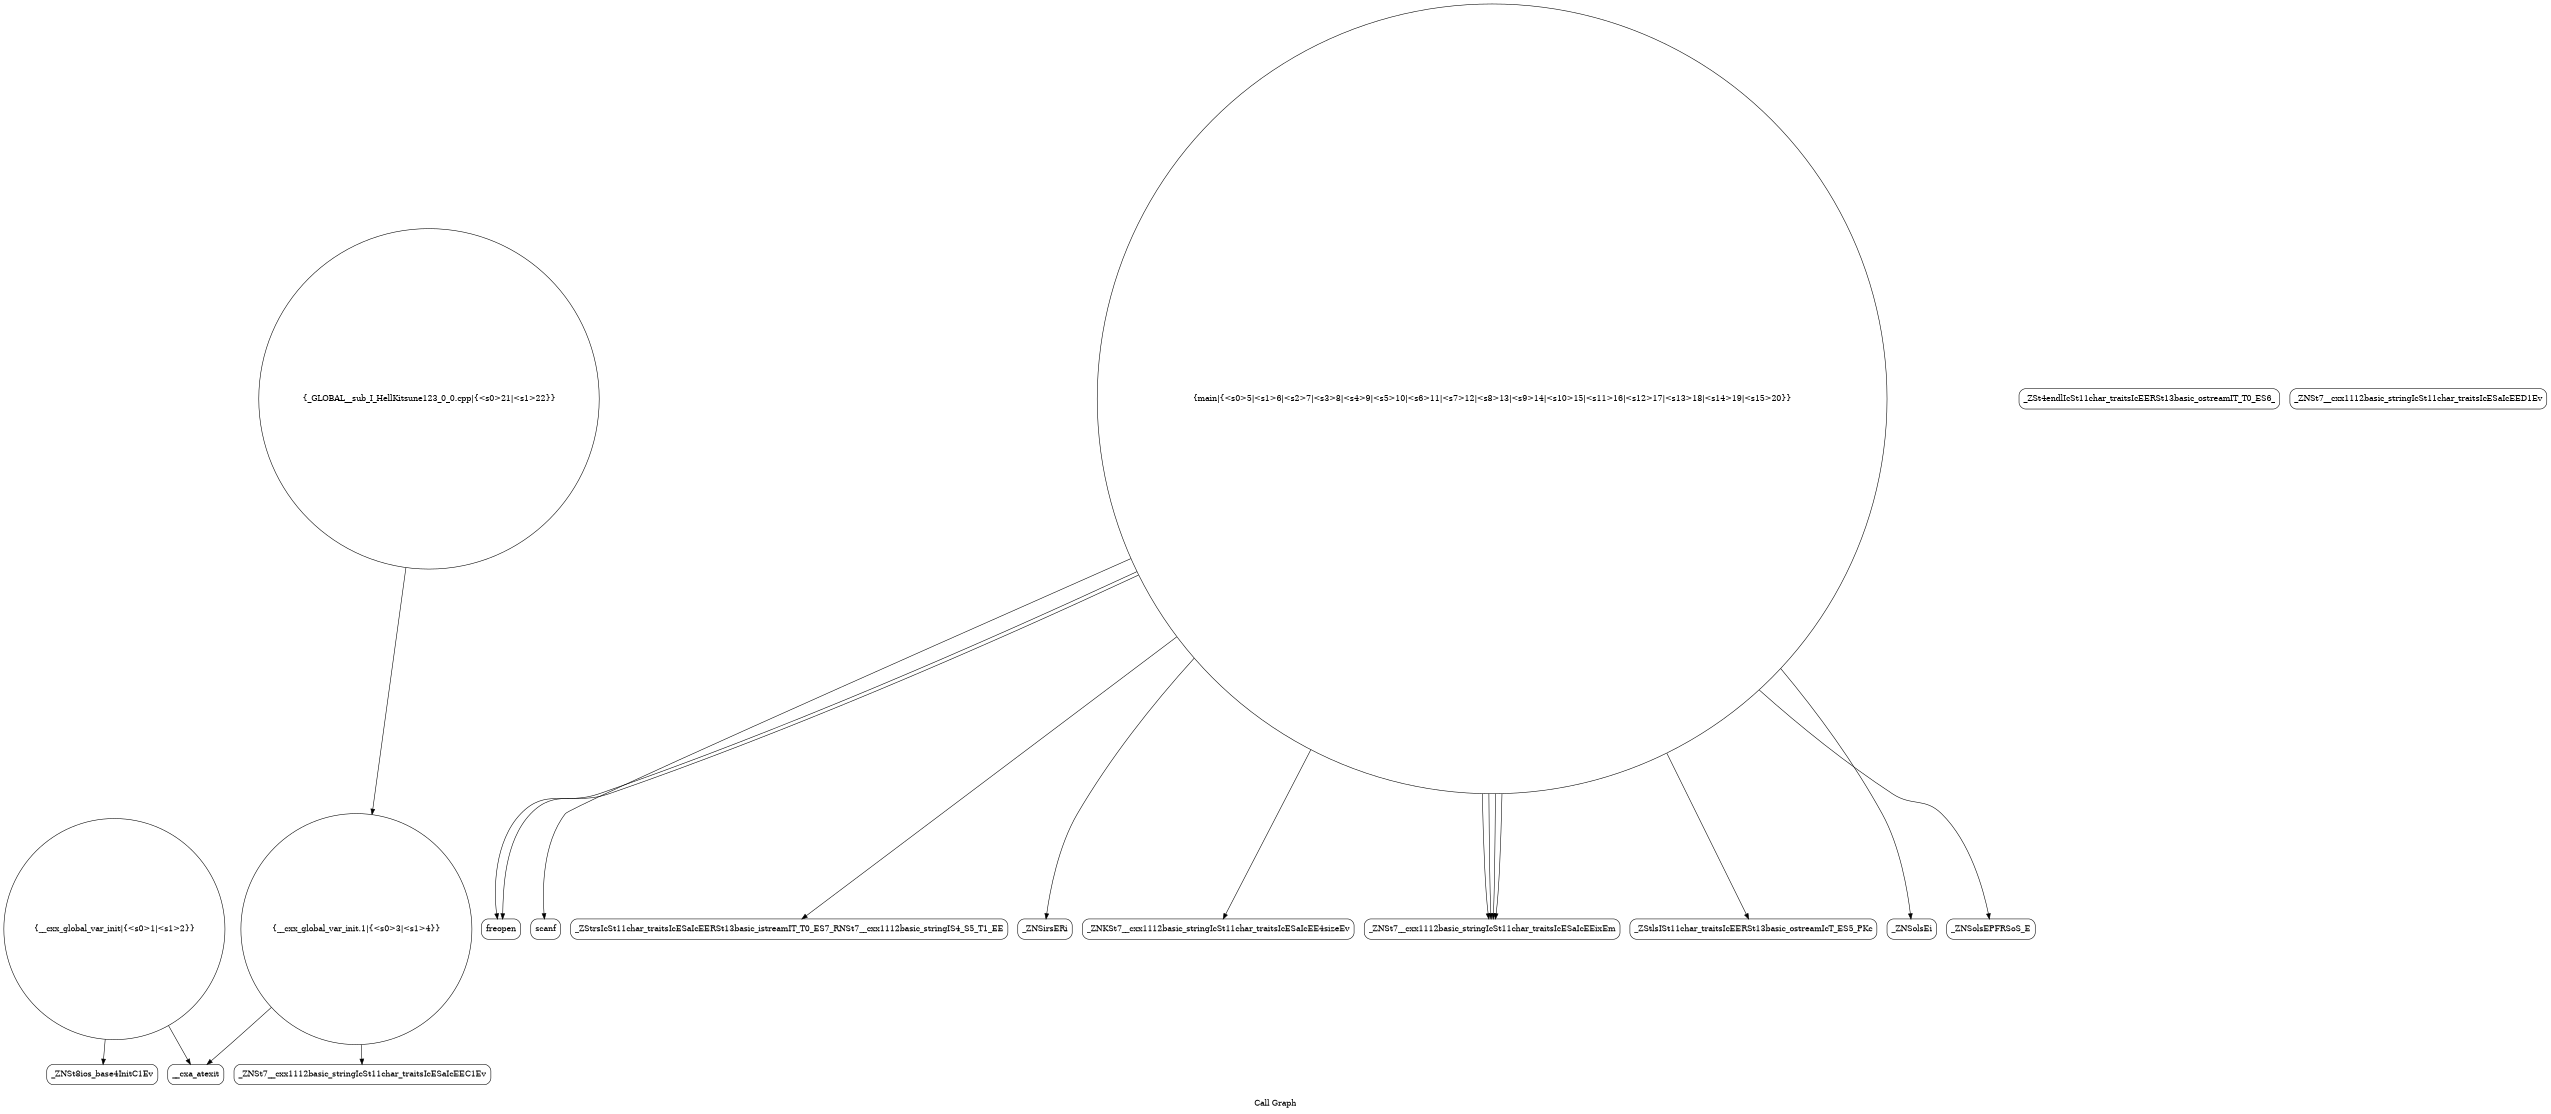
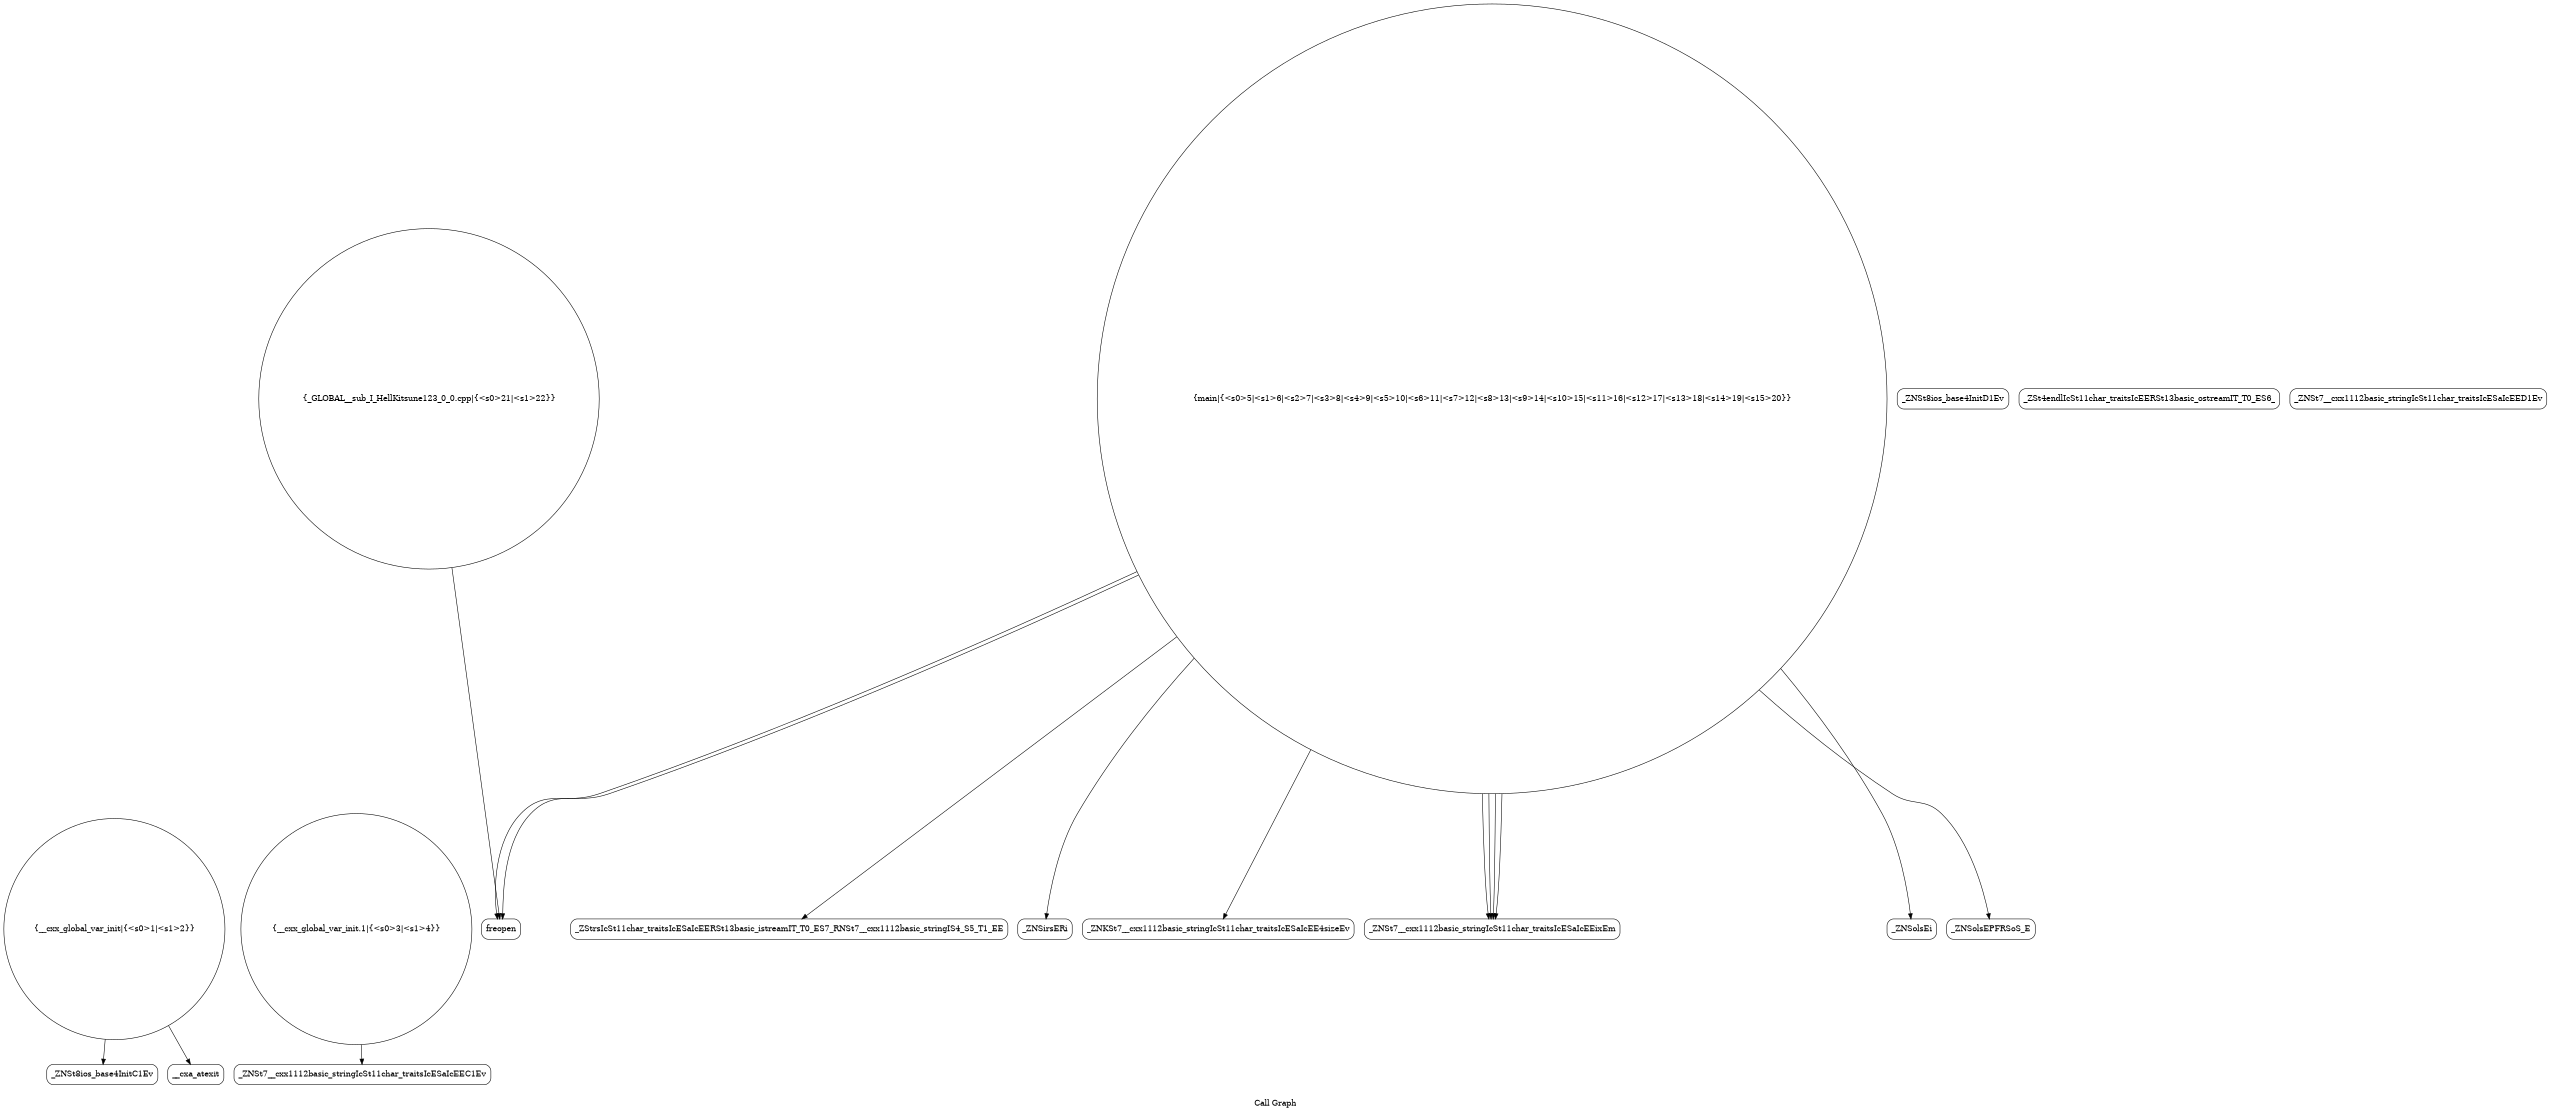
none -> (1953, 399)
(389, 688) -> (475, 741)
(546, 929) -> none
(1753, 929) -> none
(241, 1034) -> none
